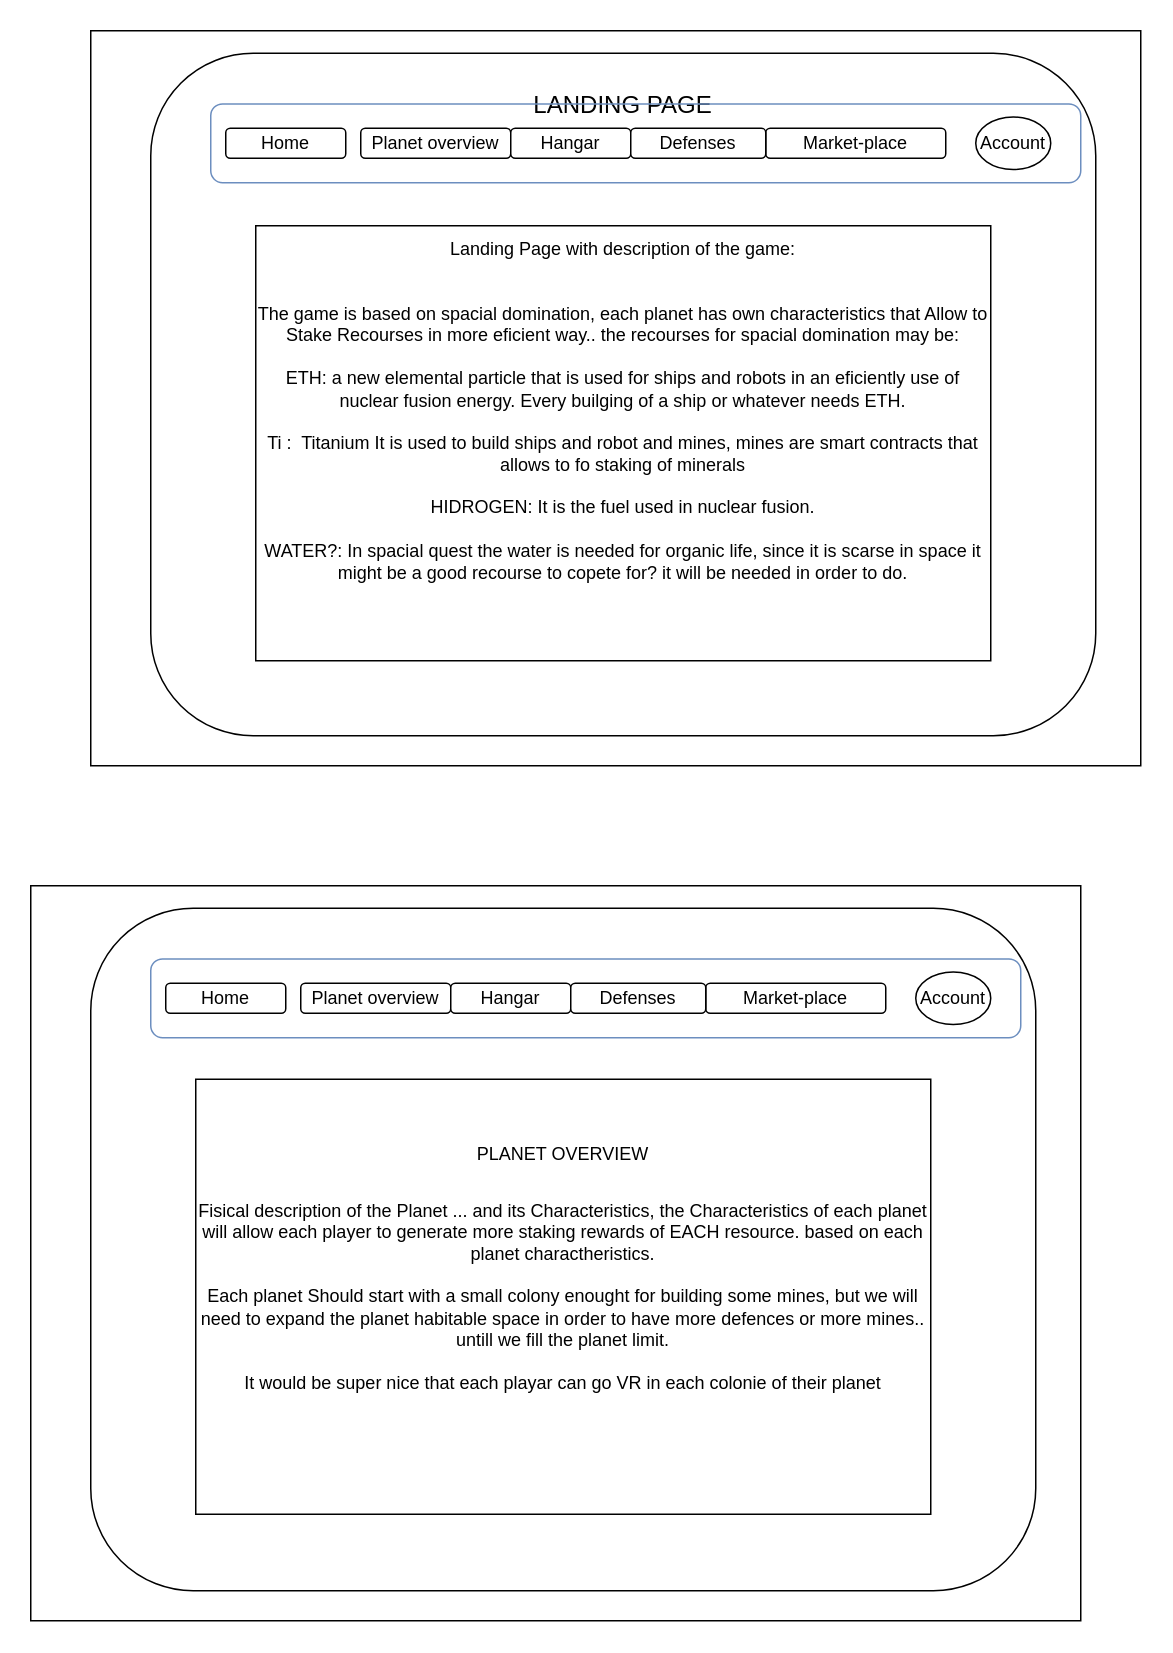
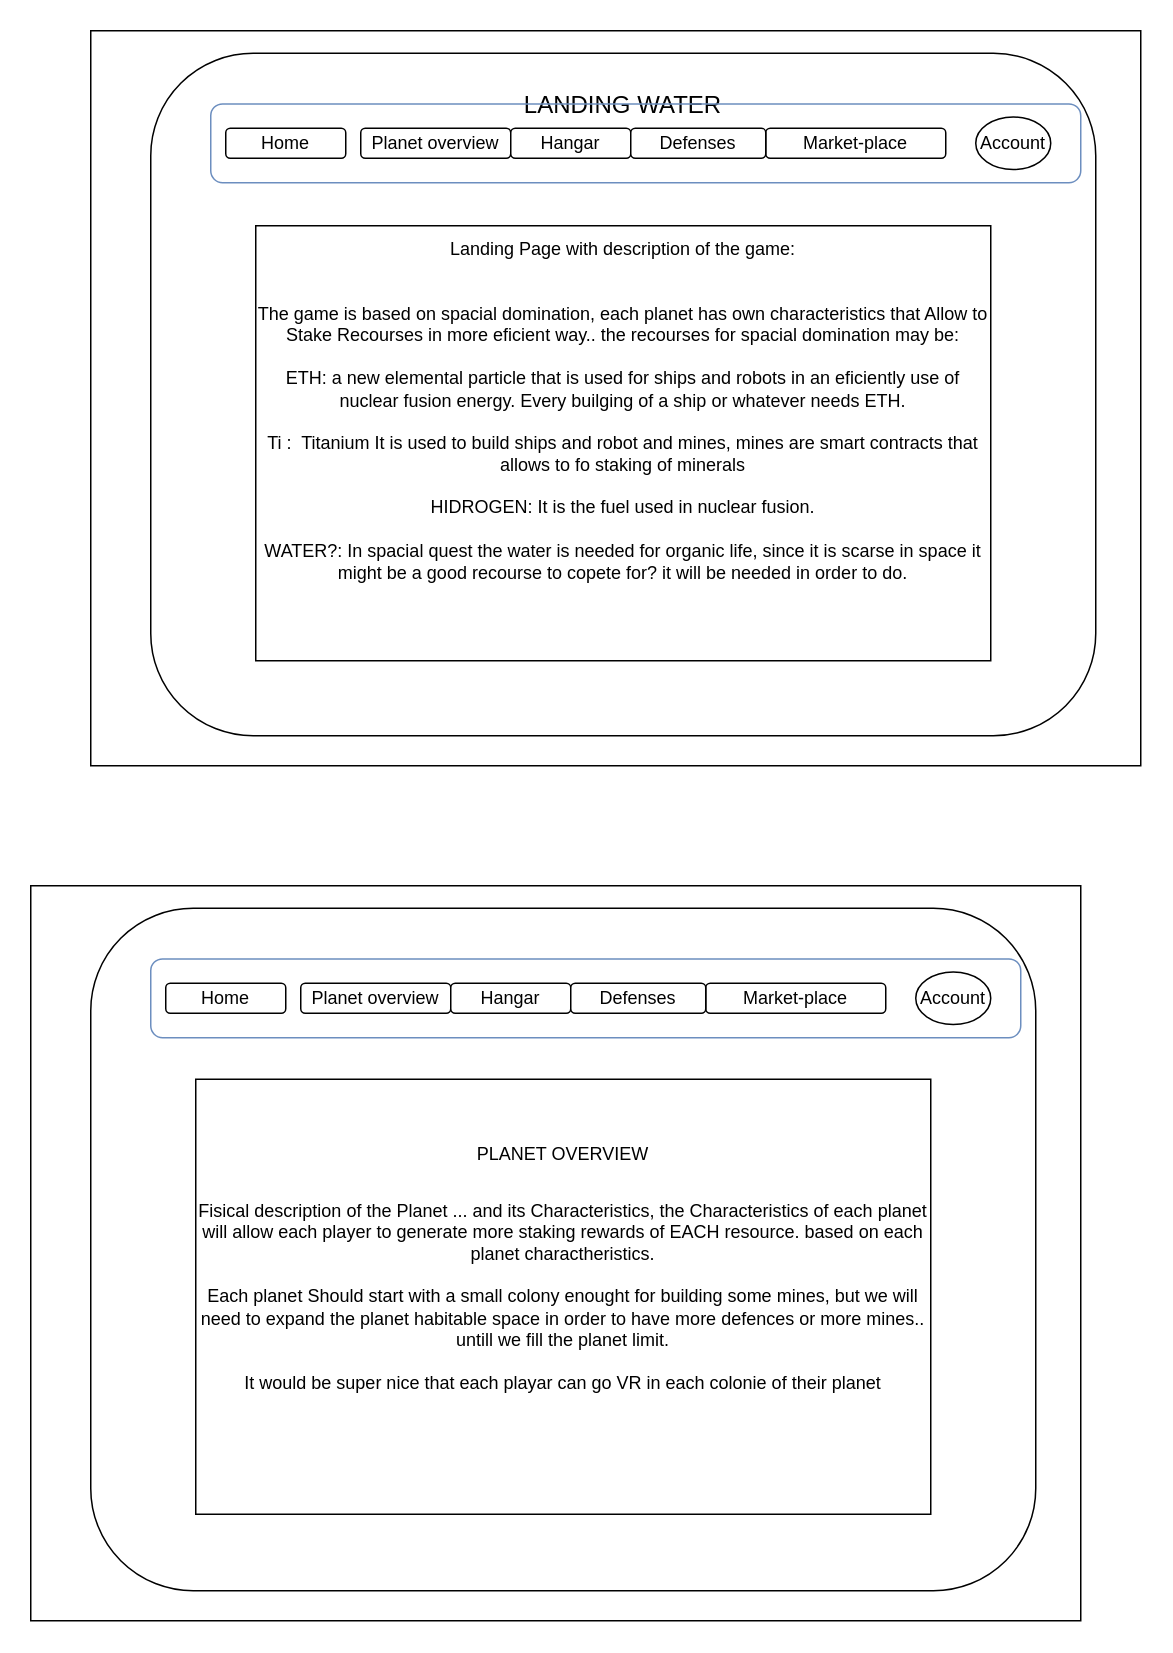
(623, 395) -> (623, 395)
